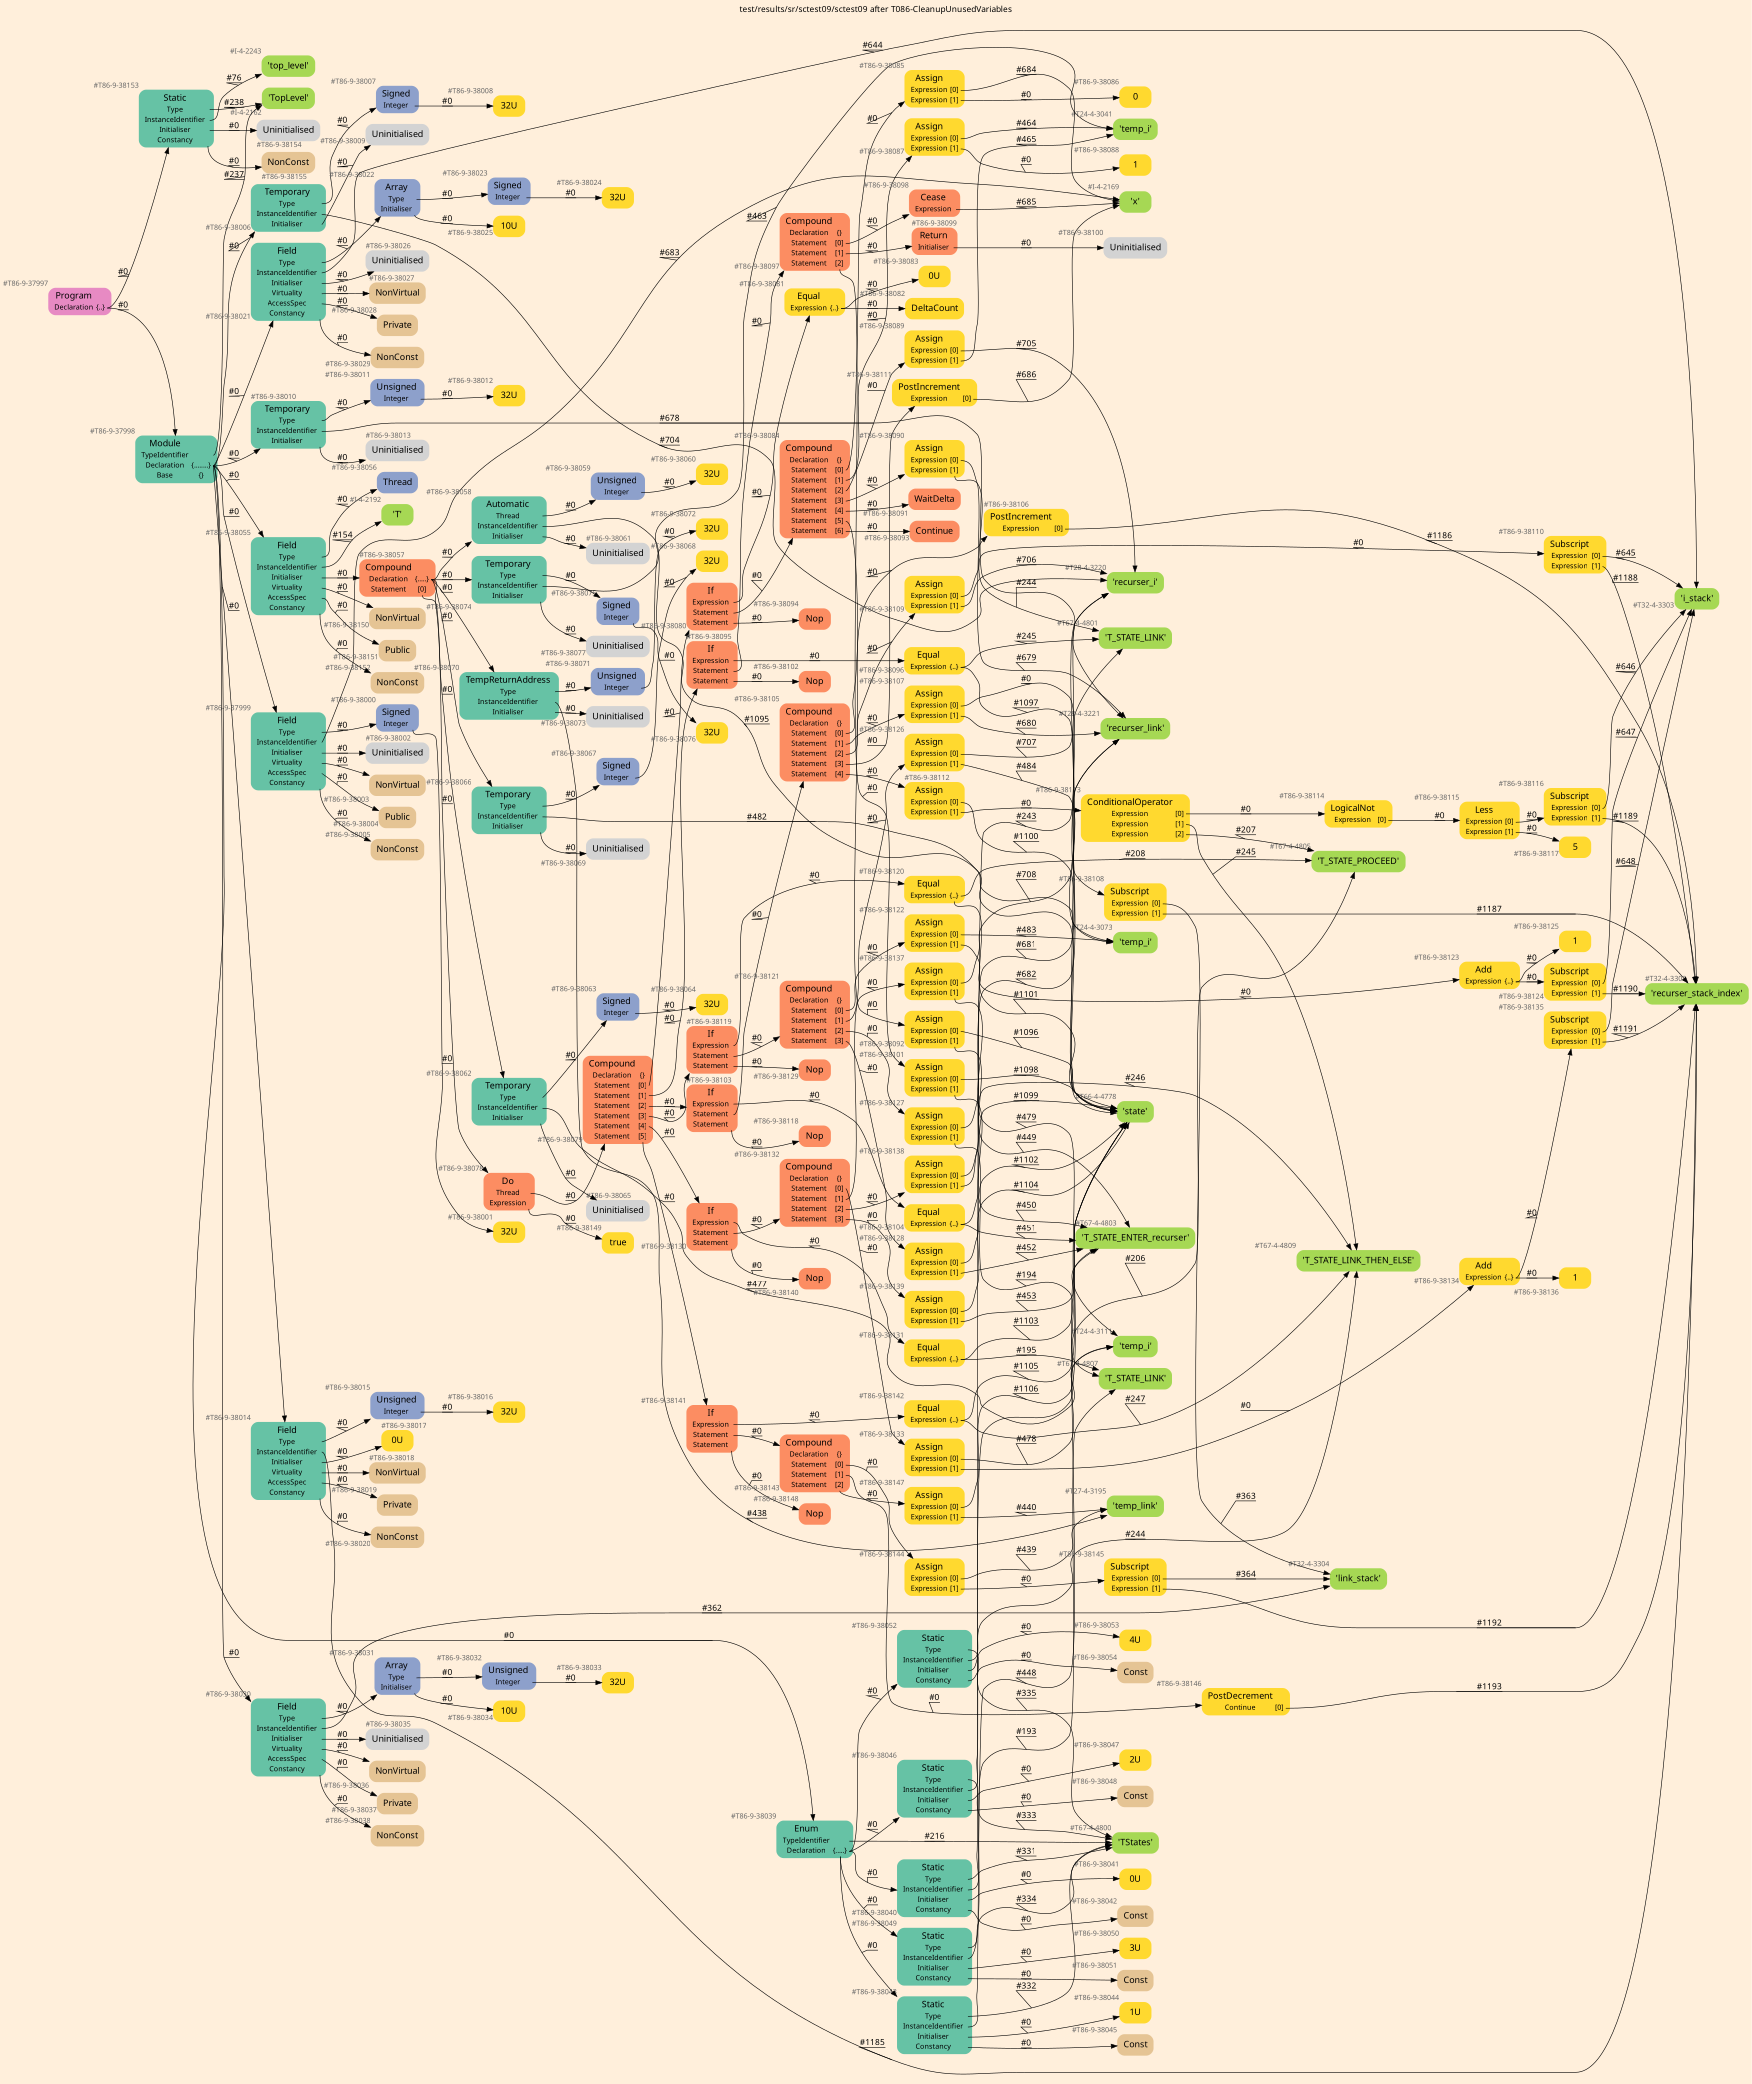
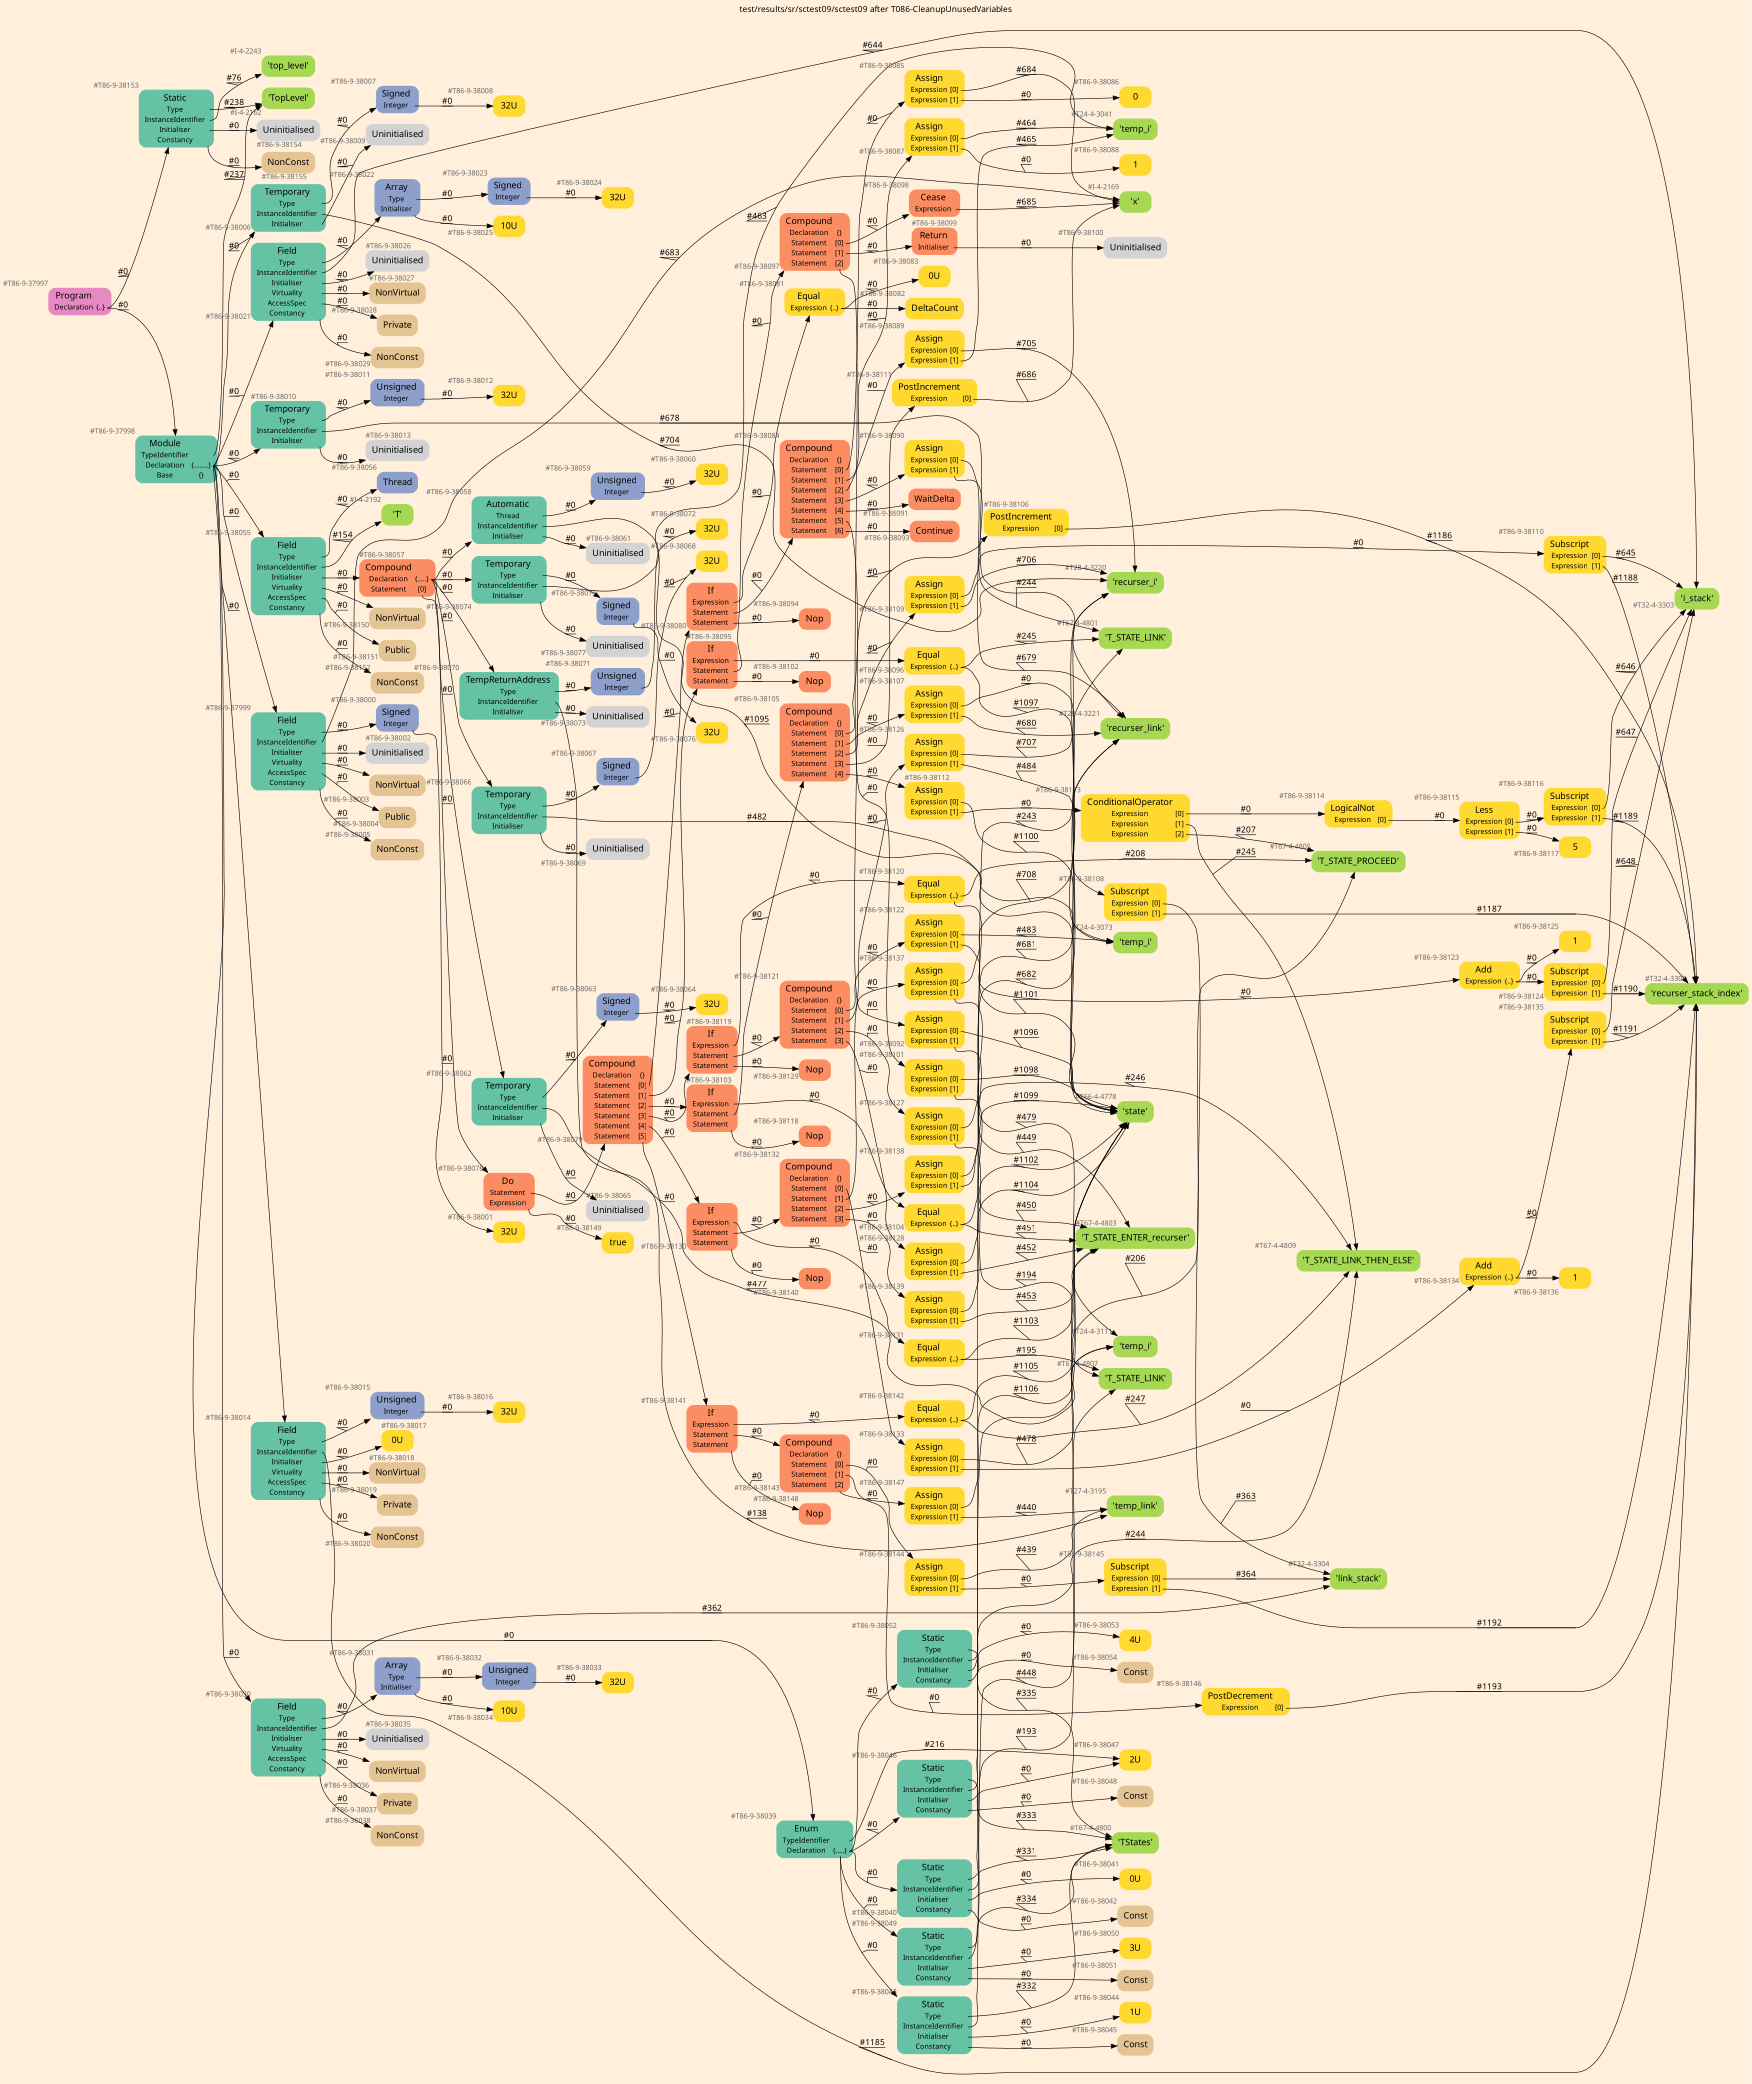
(508, 1193) -> (508, 1193)
(757, 1514) -> (757, 1514)
(1240, 1708) -> (1240, 1708)
(971, 1842) -> (954, 1750)
